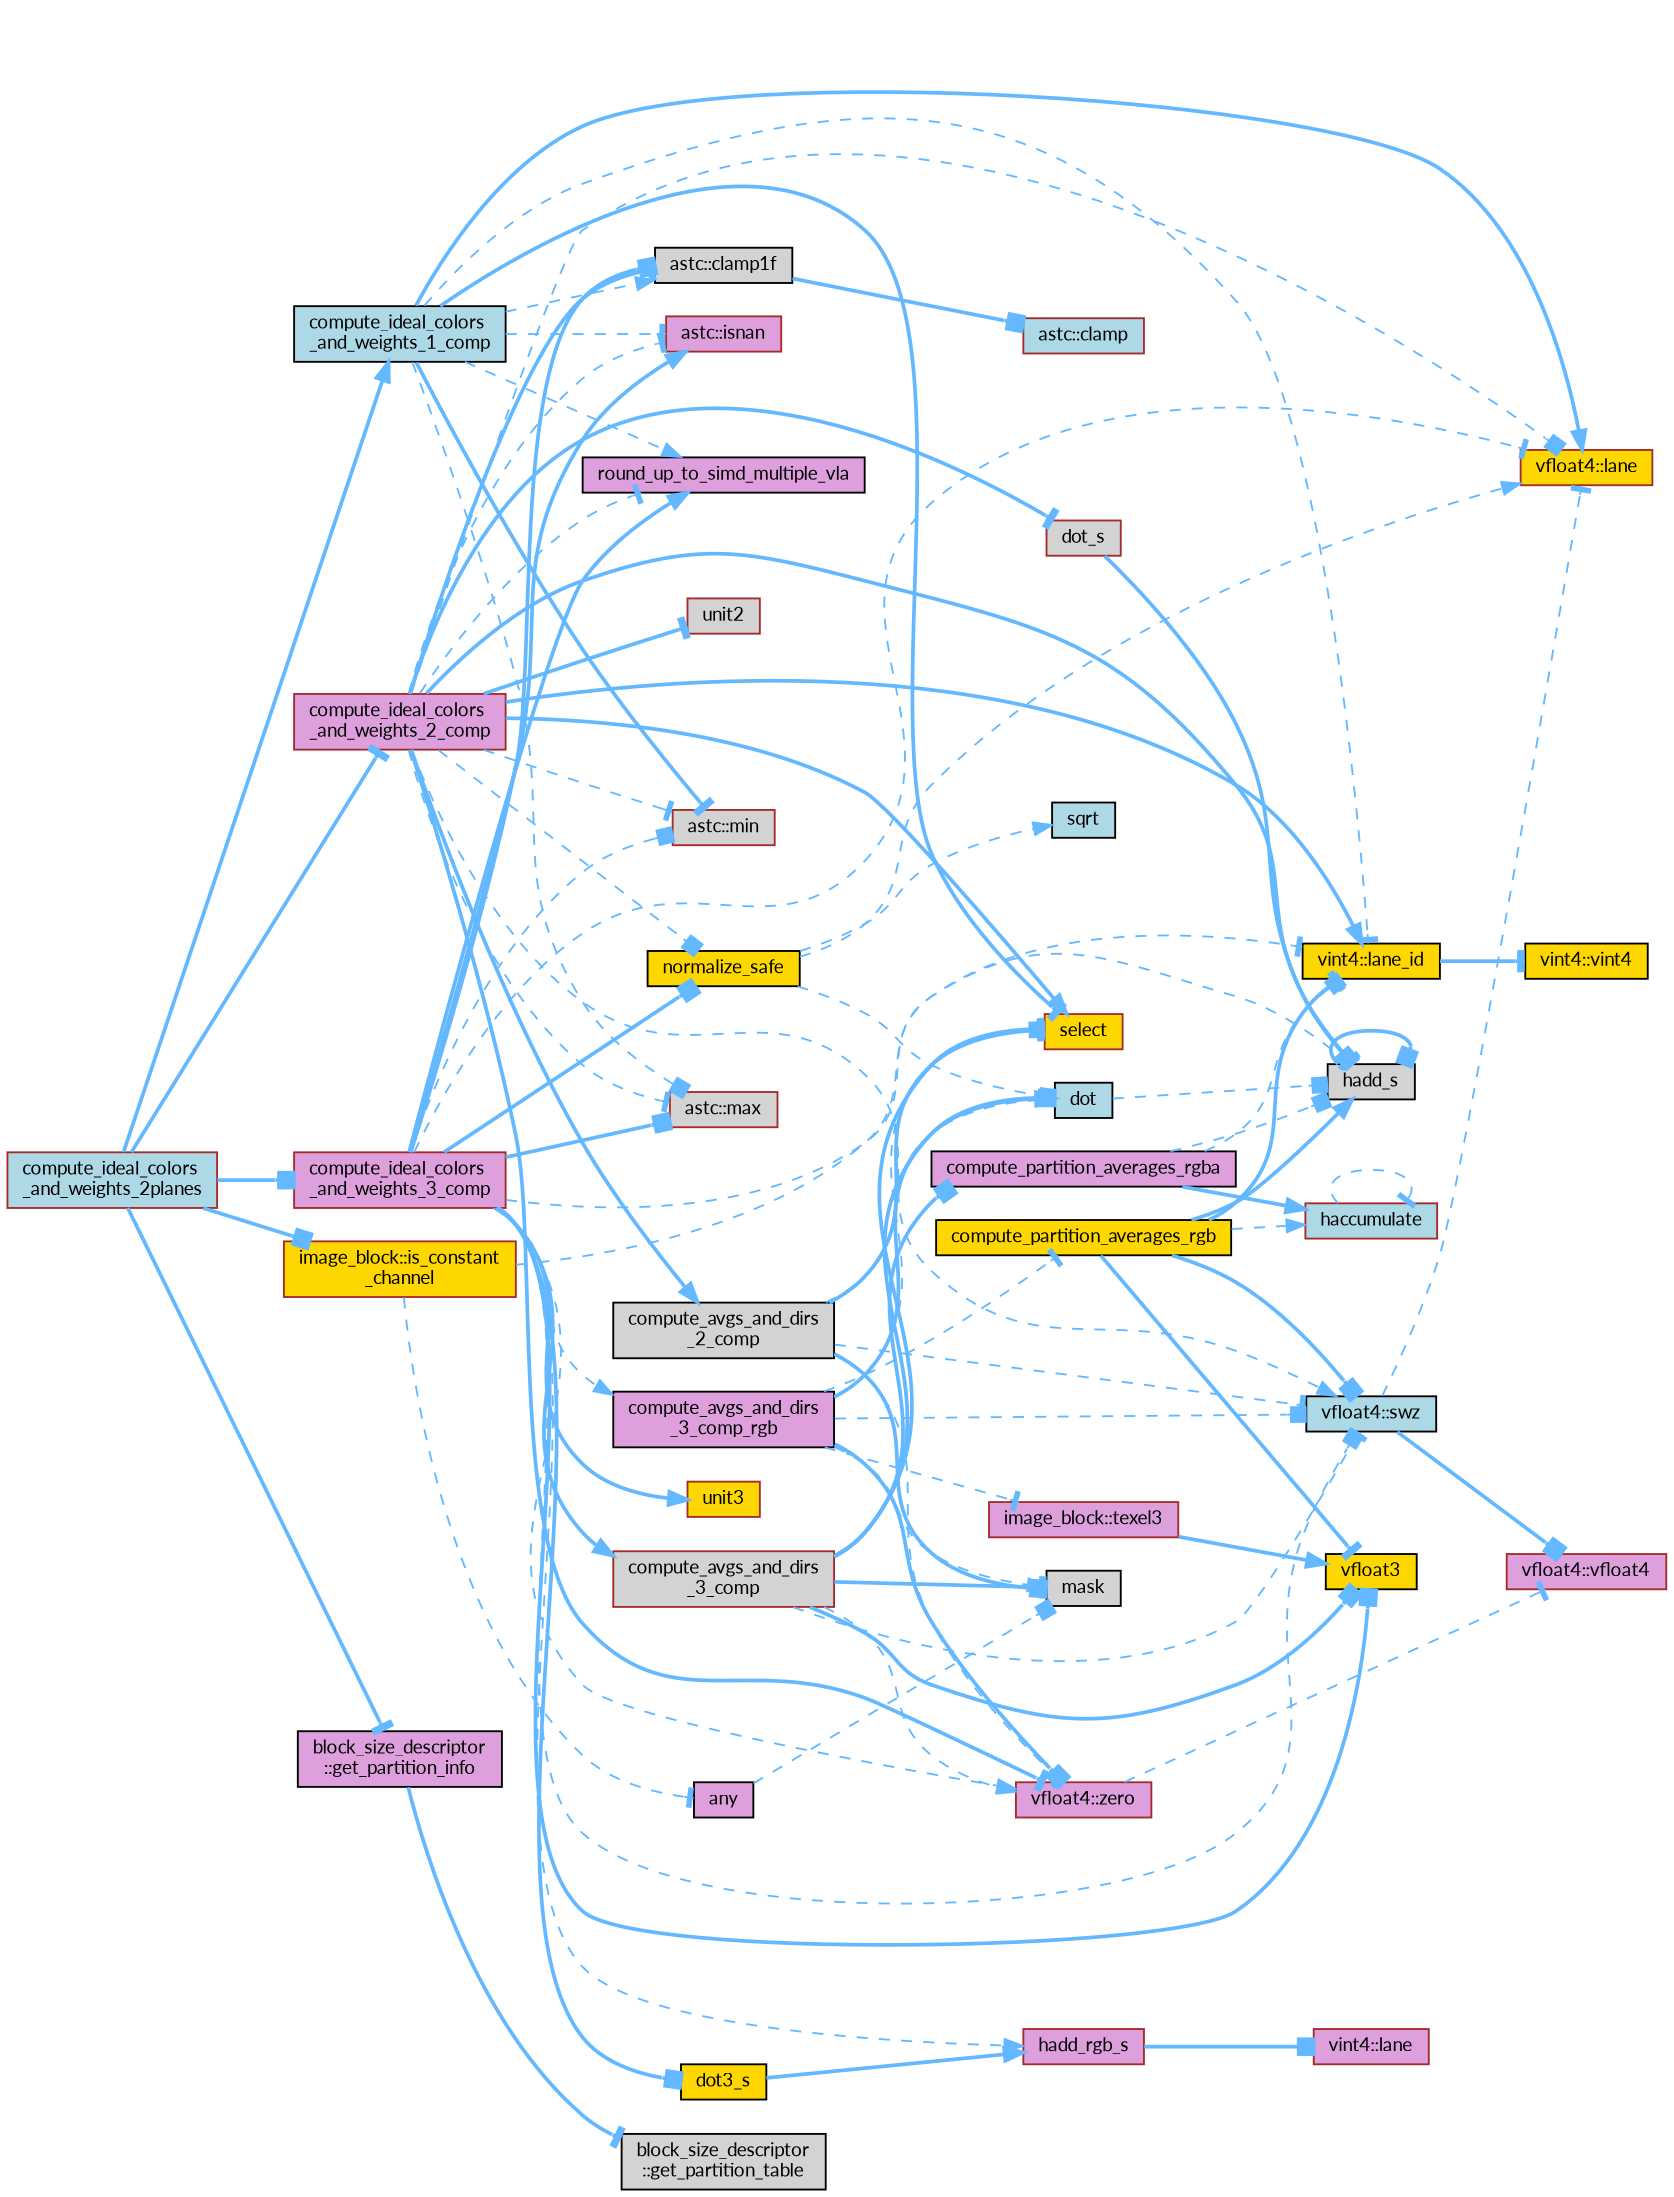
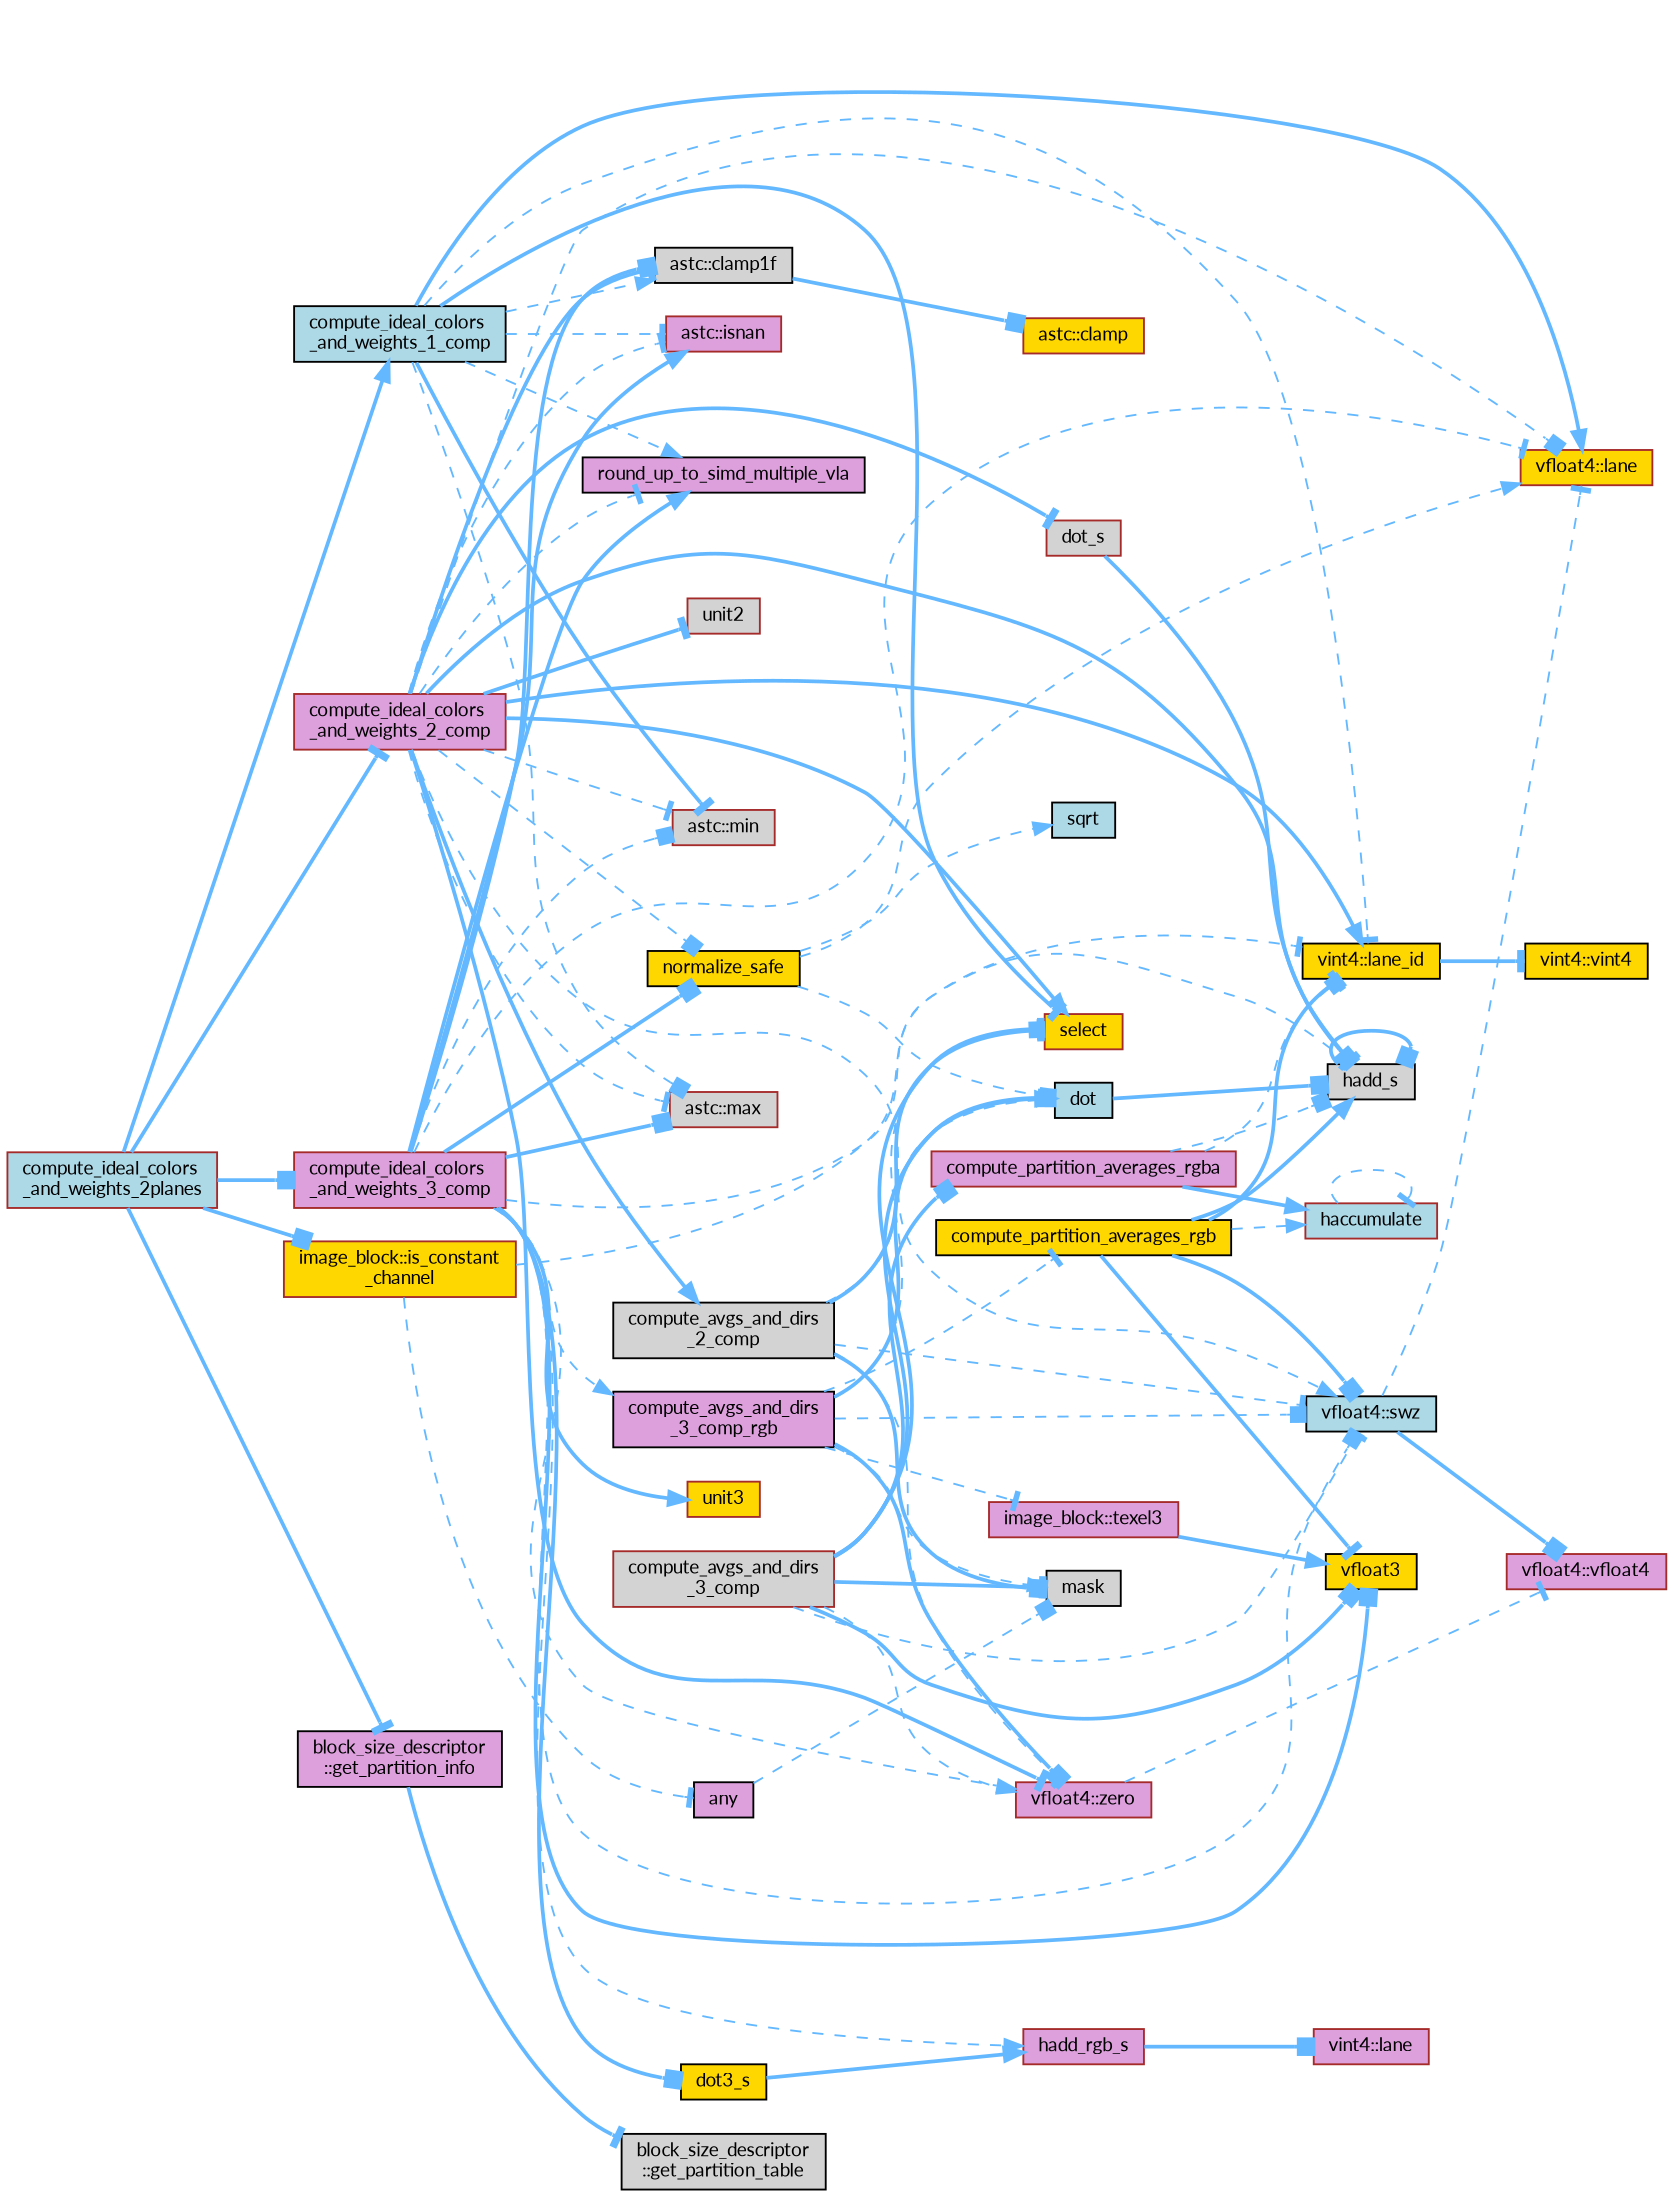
(1084, 336) -> (1084, 336)
(1211, 1092) -> (1211, 1092)
(1084, 1169) -> (1084, 1169)
(549, 1376) -> none
